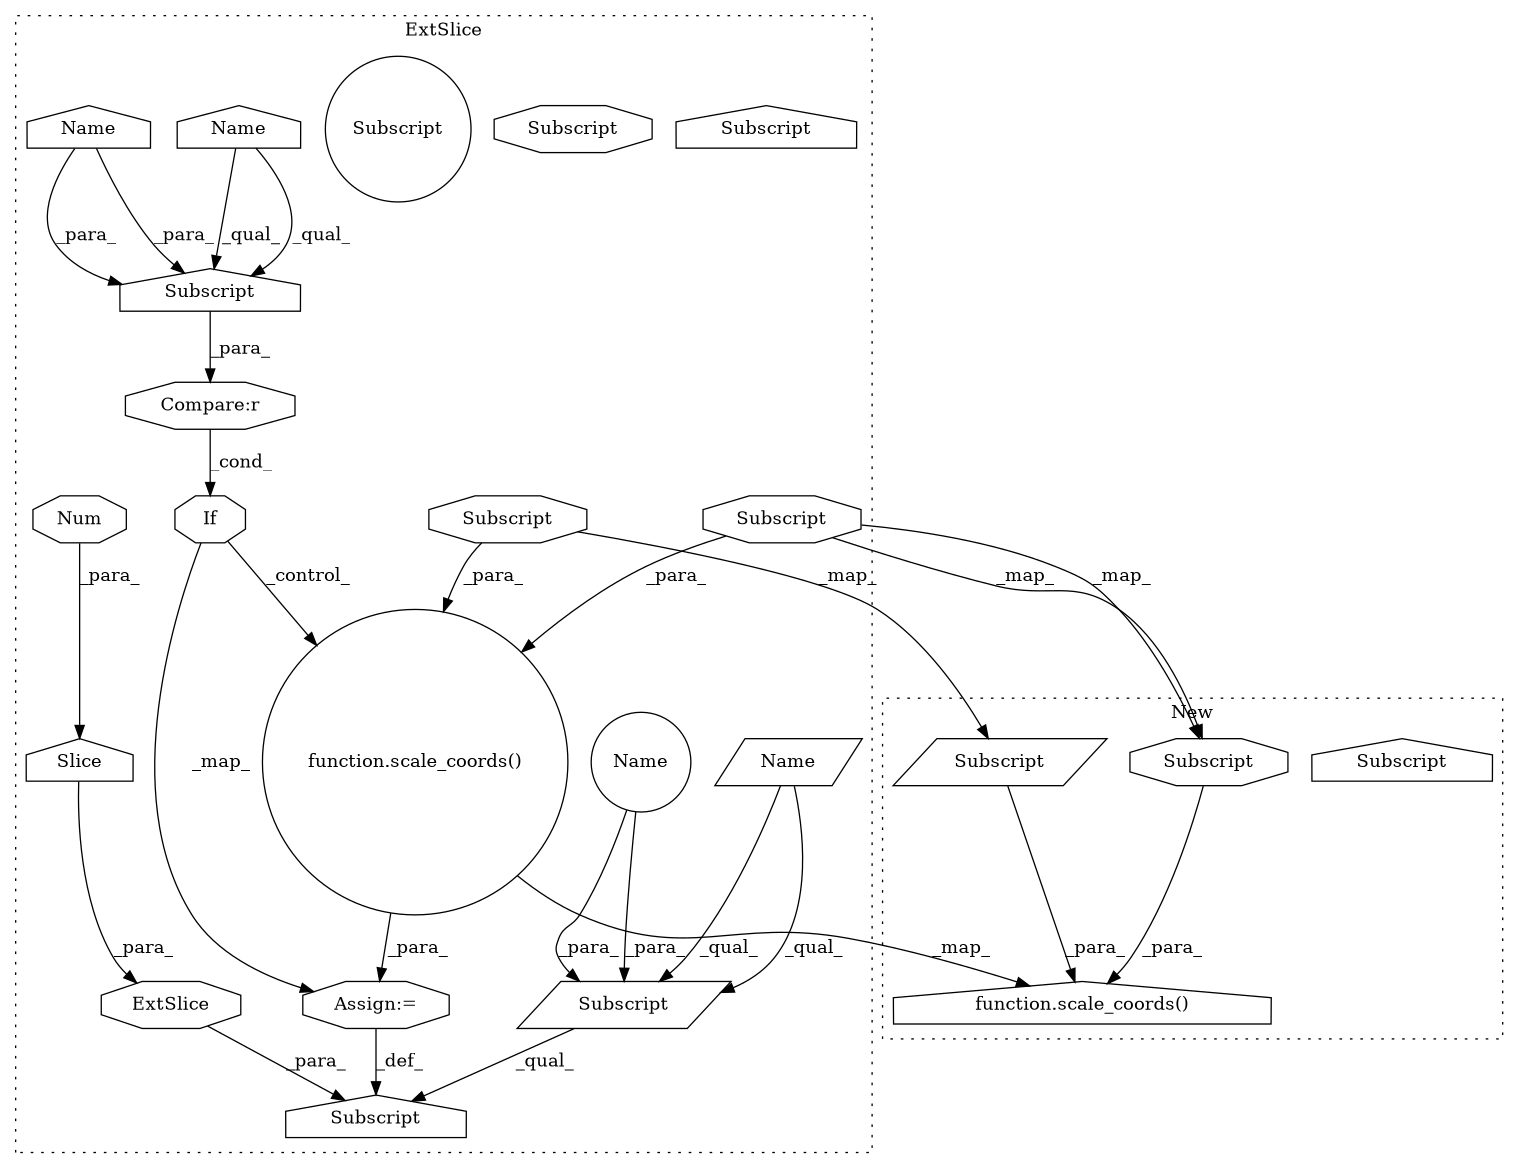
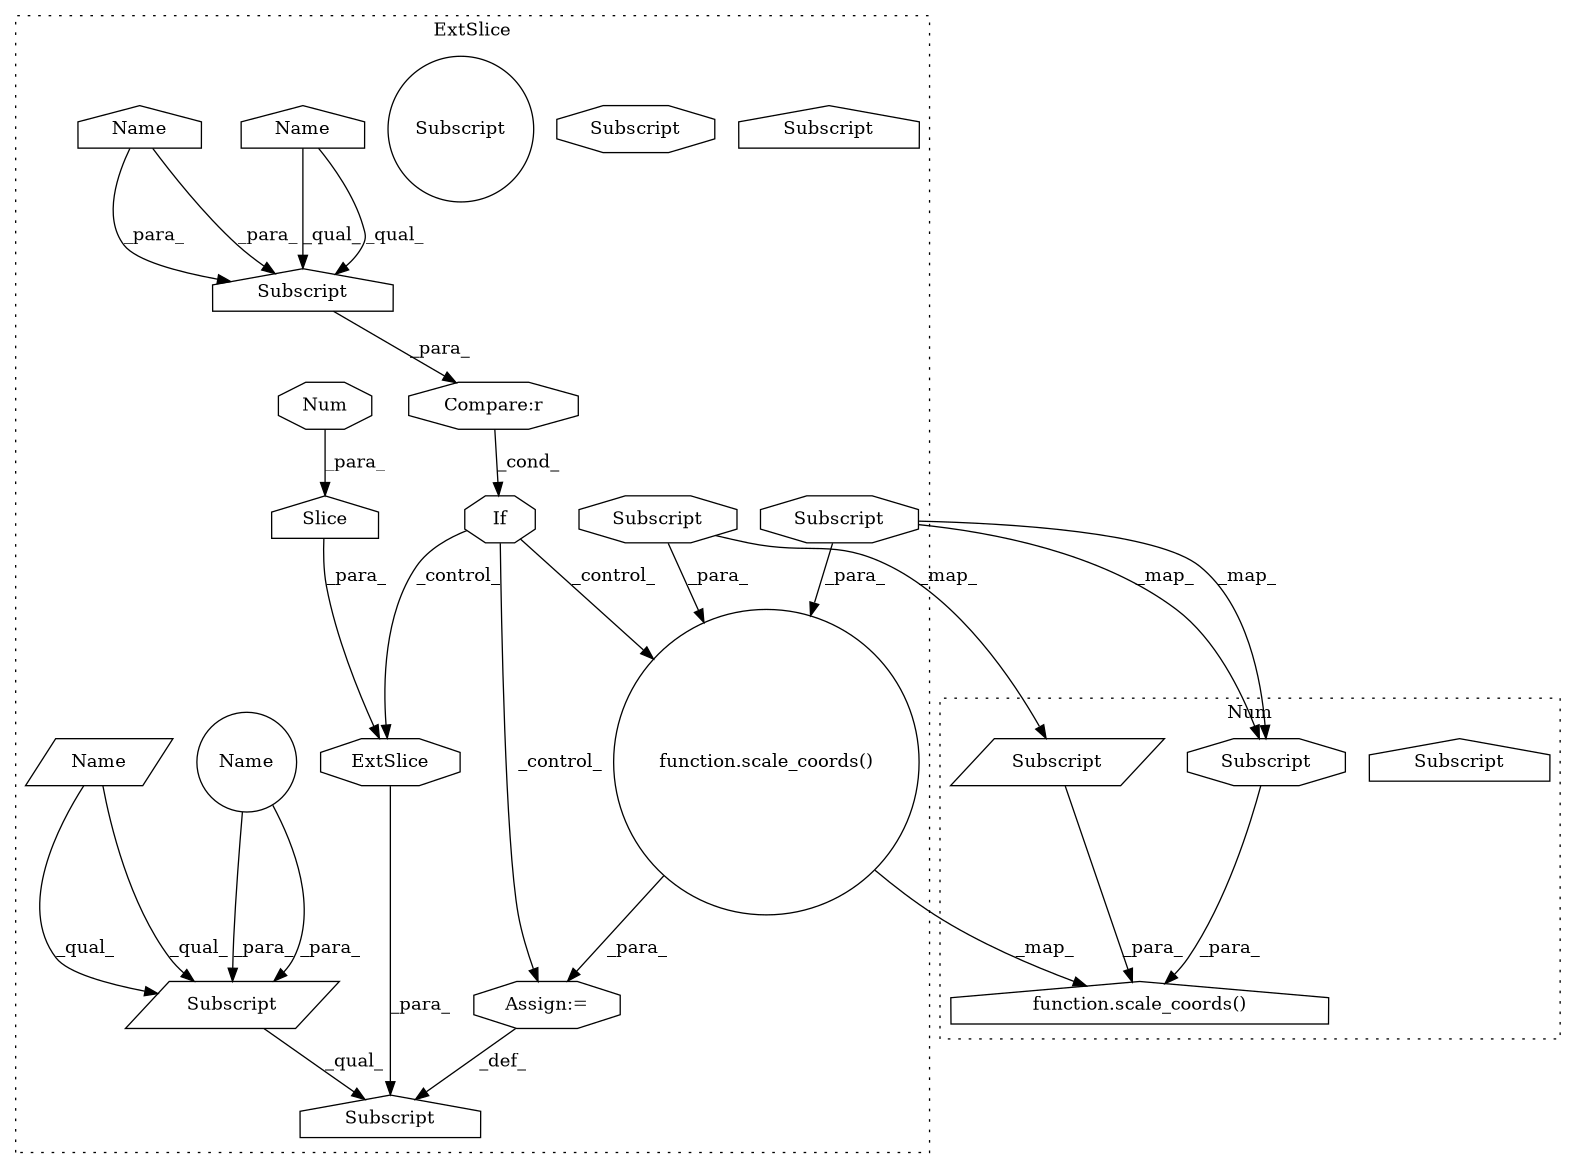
none -> (396, 613)
(1193, 713) -> (1250, 713)
(221, 762) -> (560, 762)
